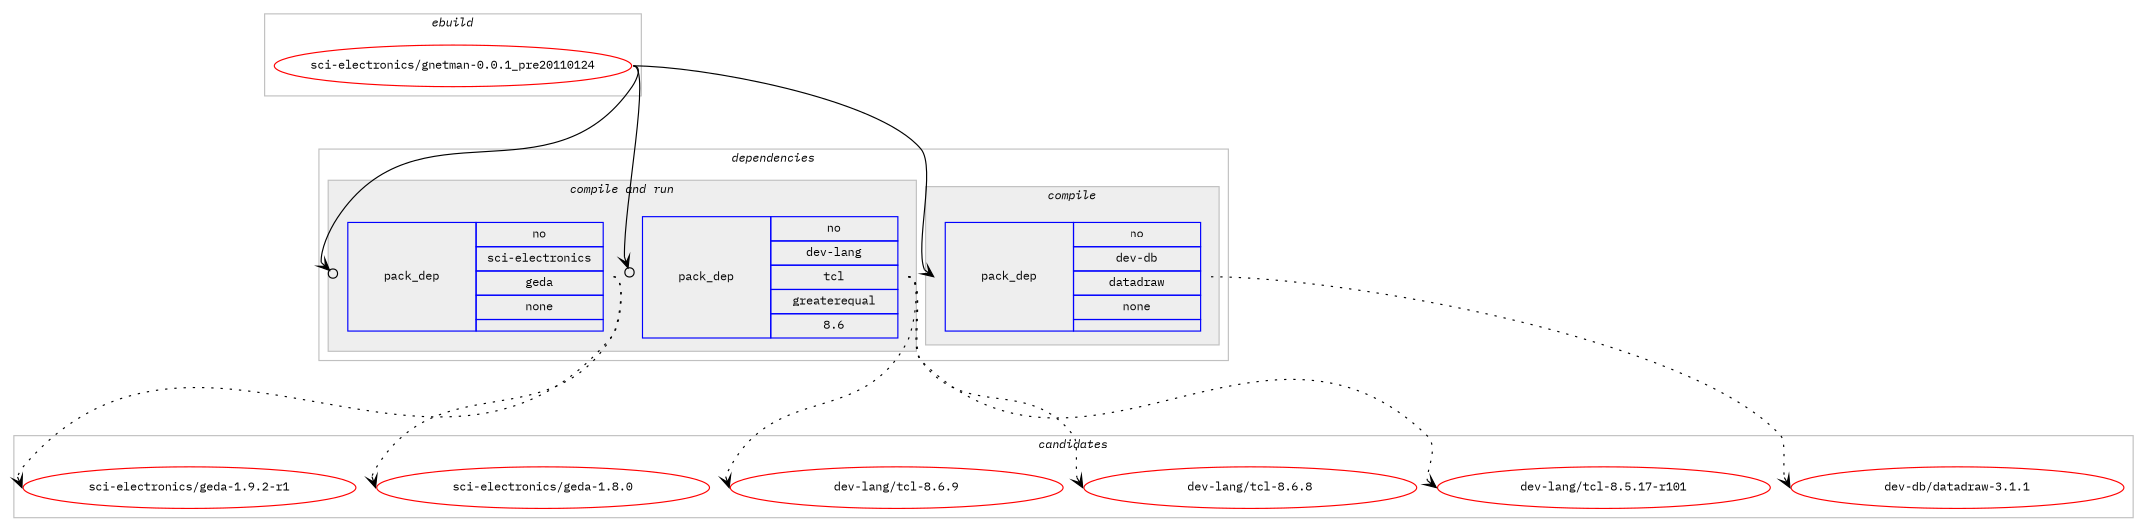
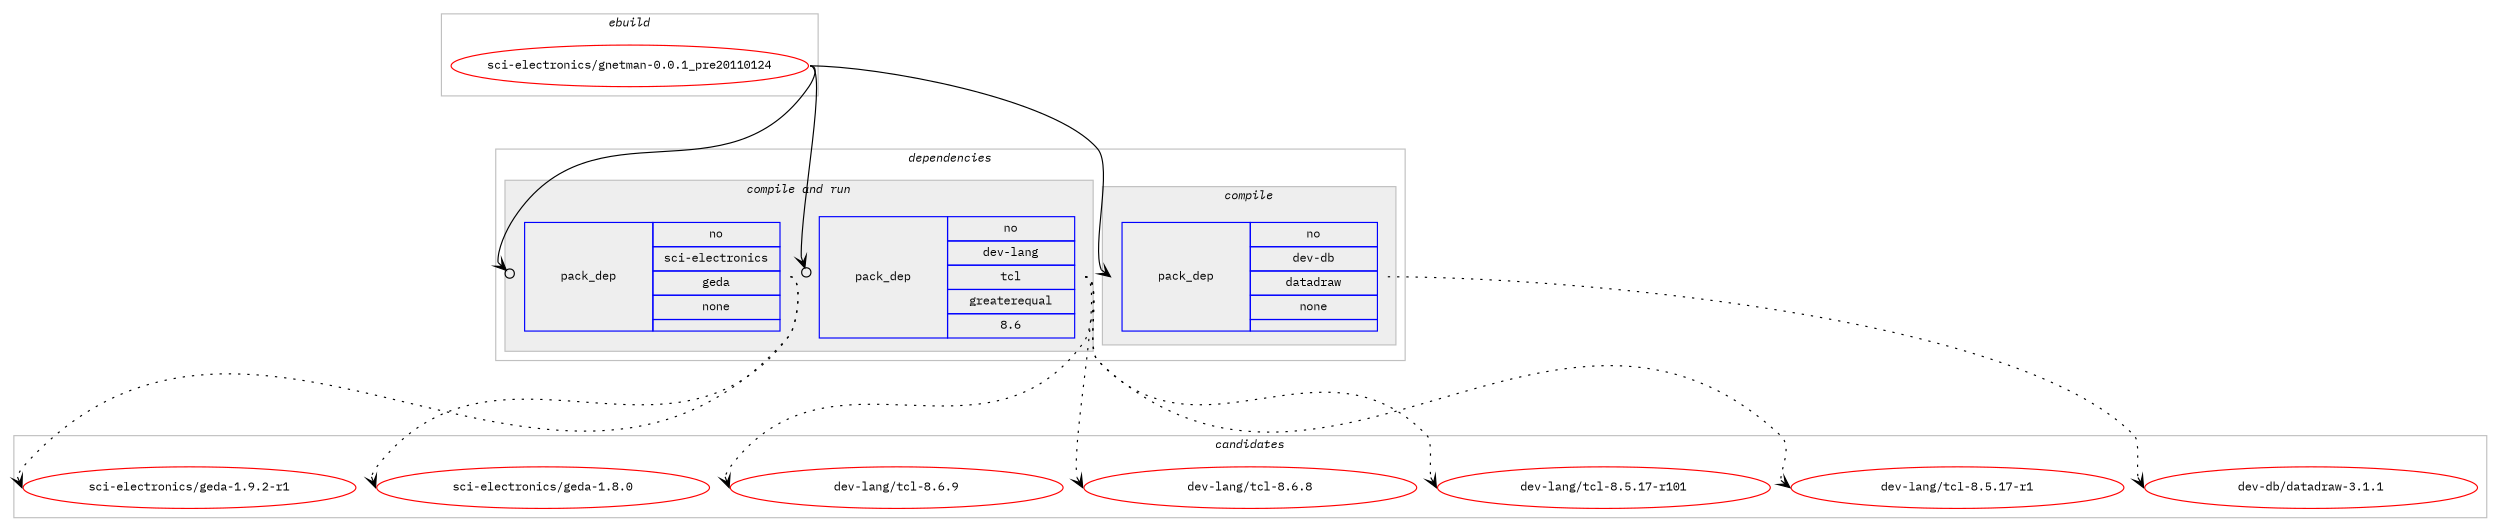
none -> (1958, 488)
